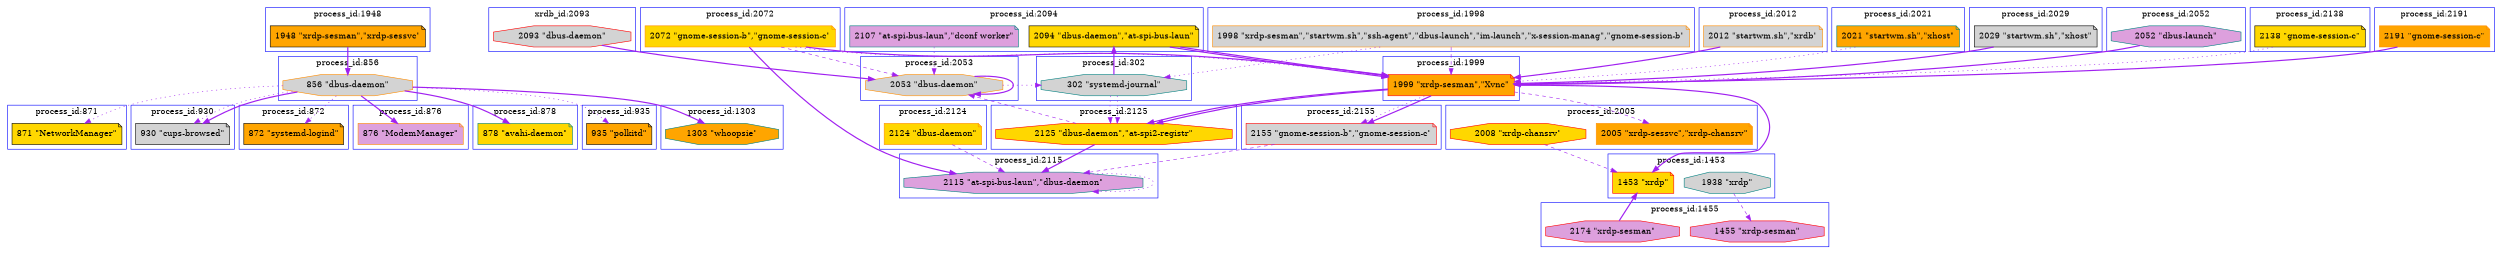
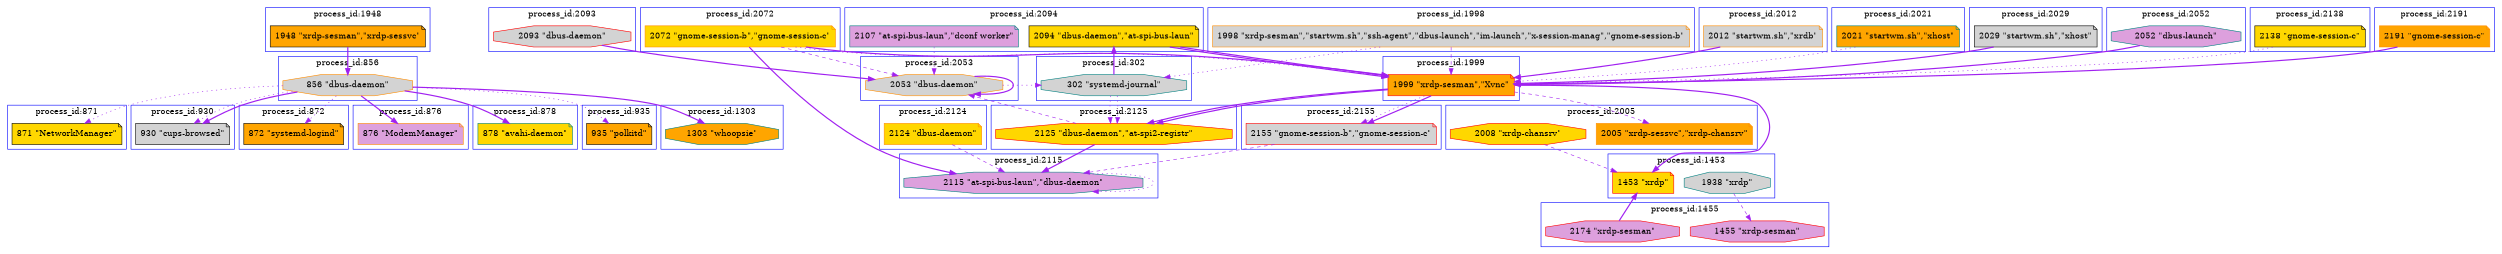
(562, 14) -> (562, 14)
